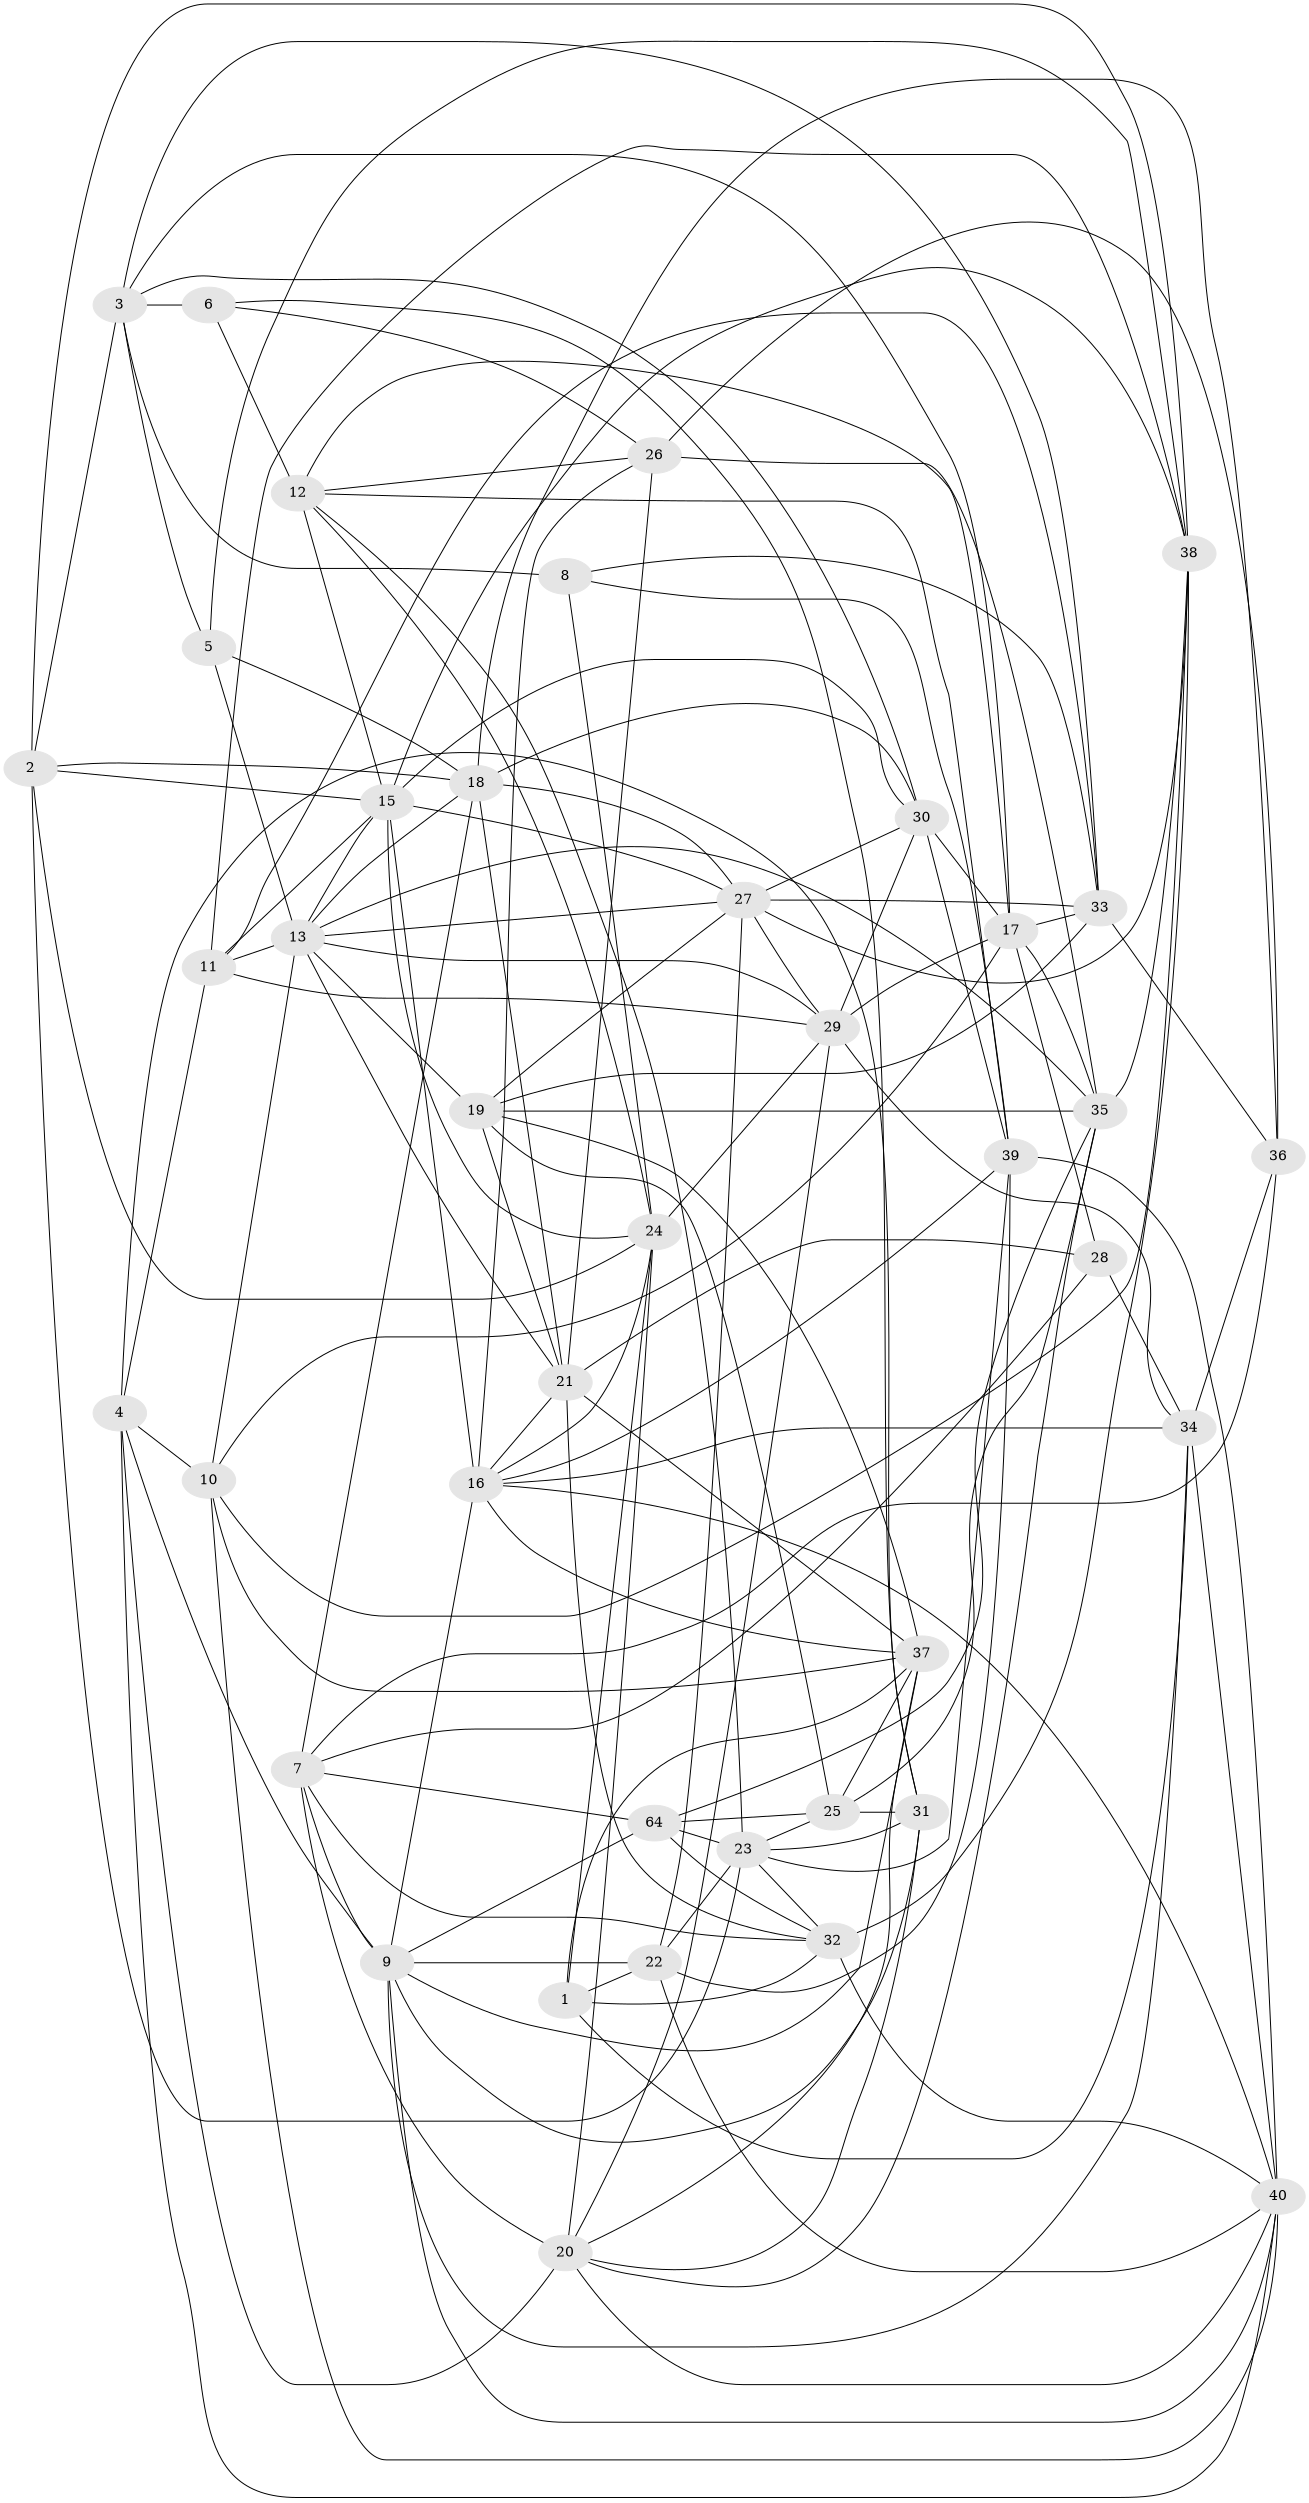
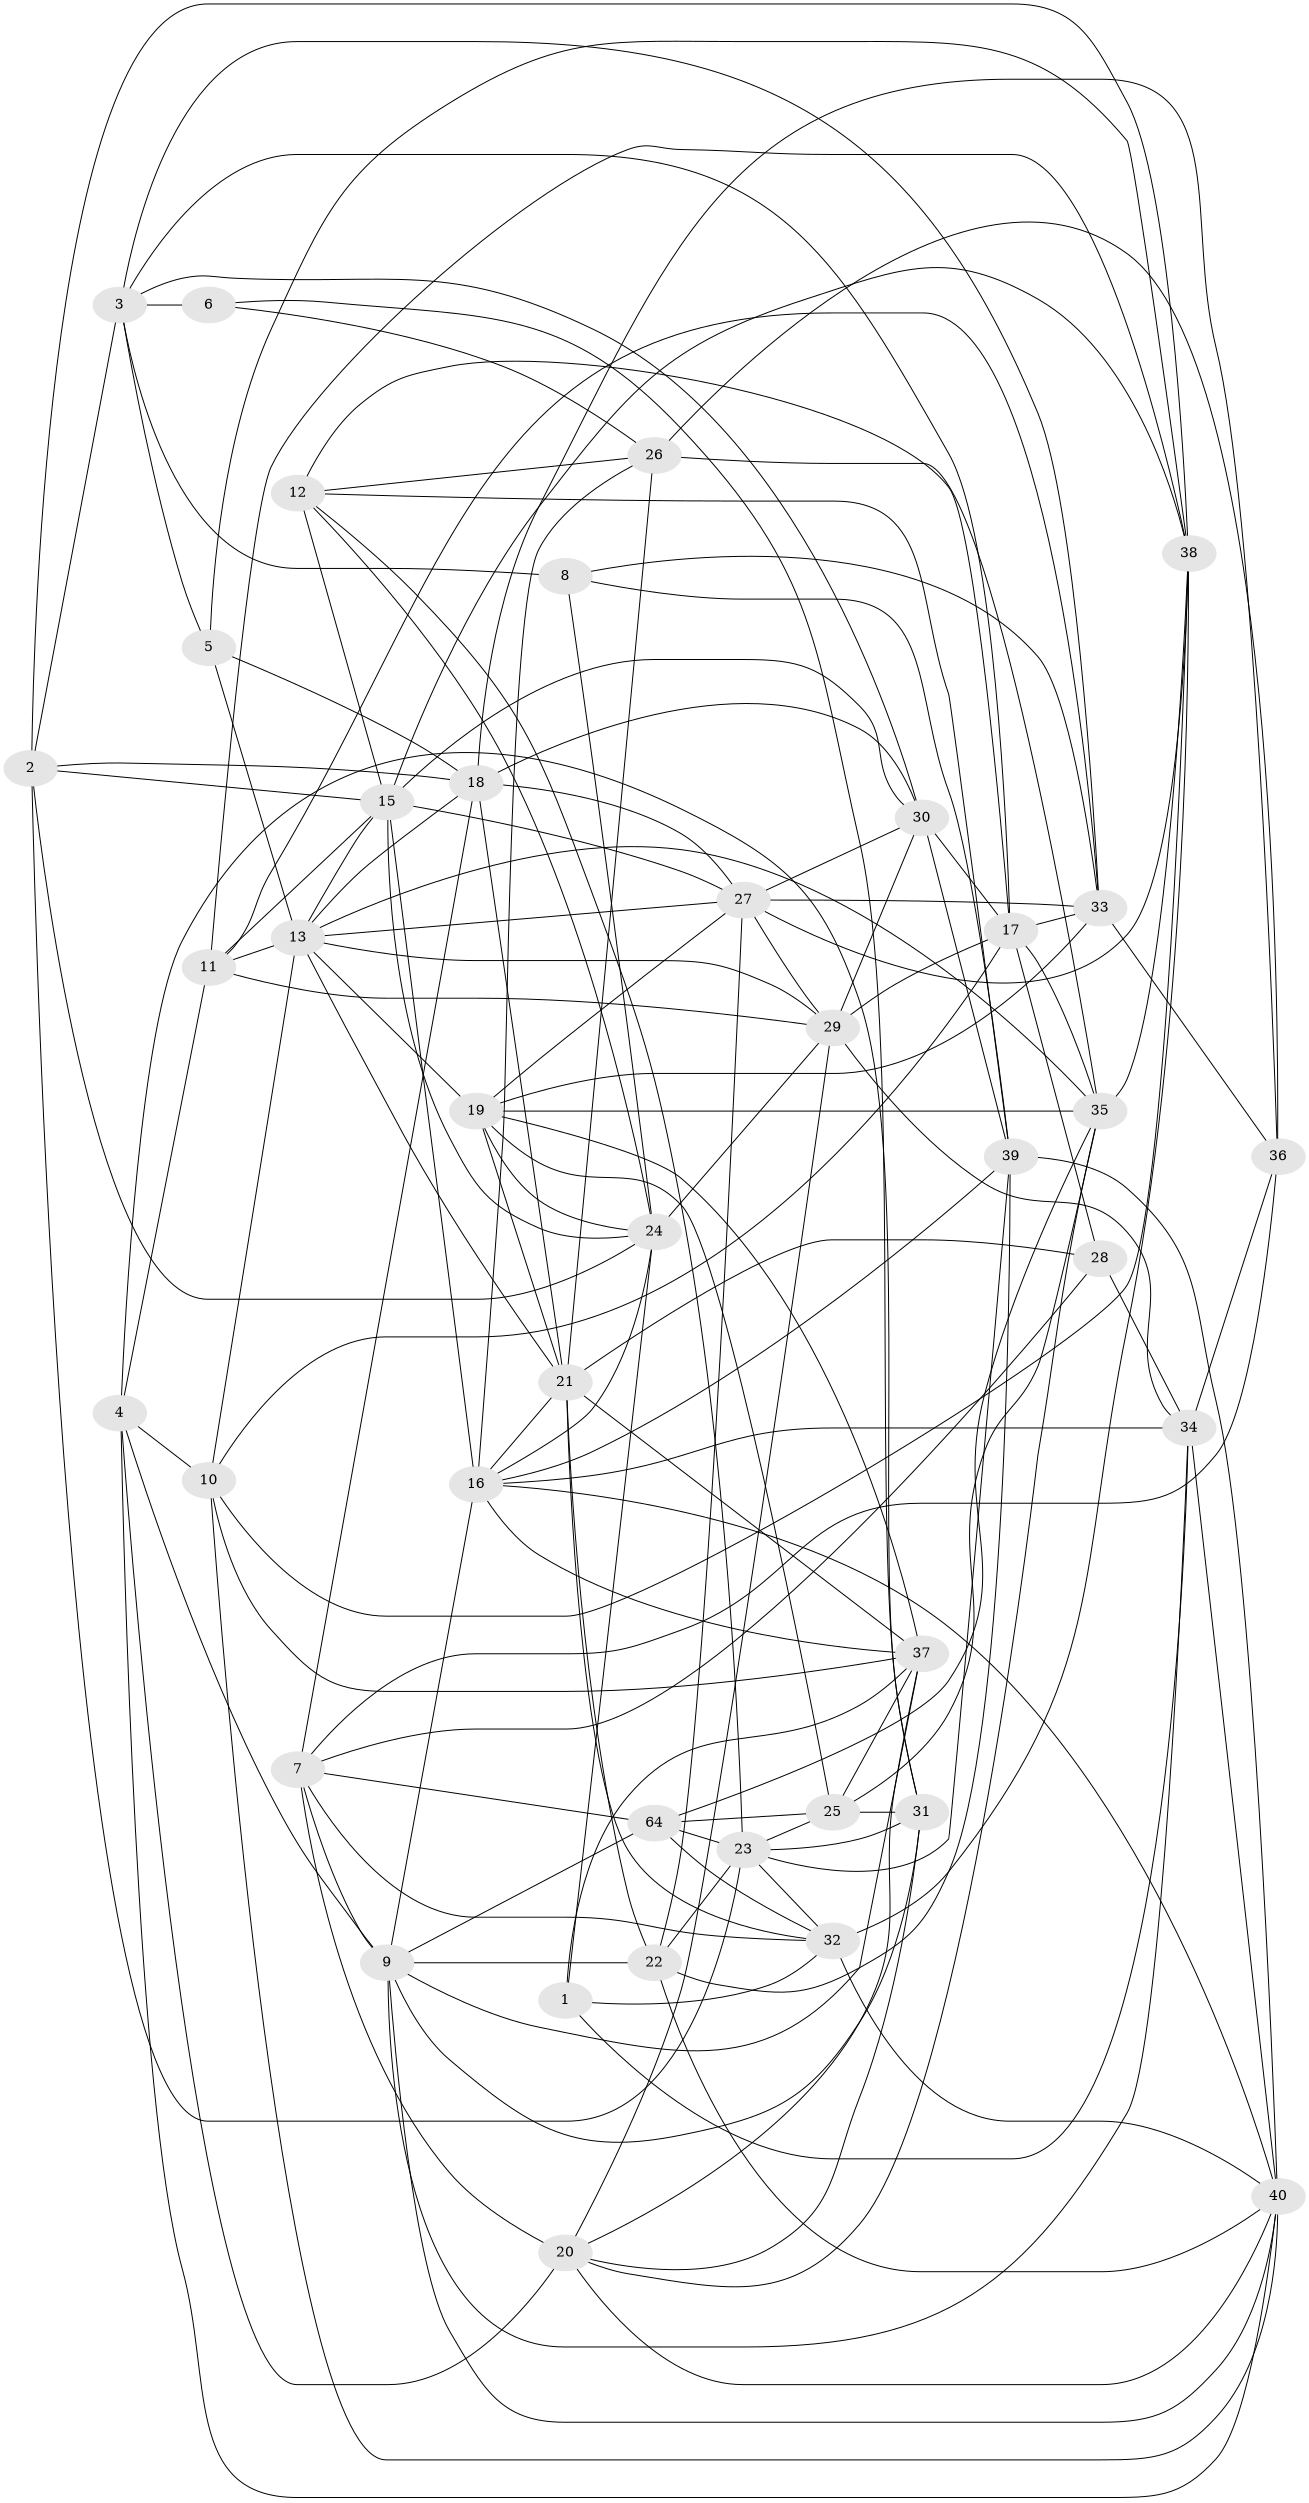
(254, 399) -> none
(617, 1743) -> (548, 1206)
(610, 1982) -> (590, 1676)
